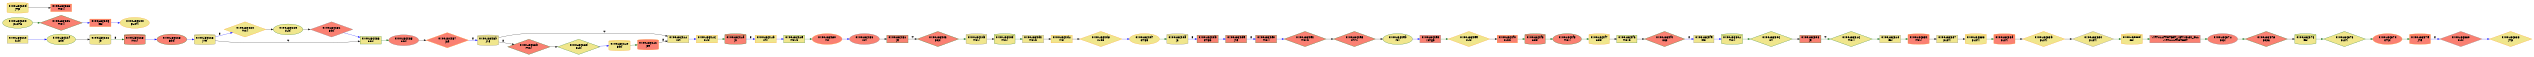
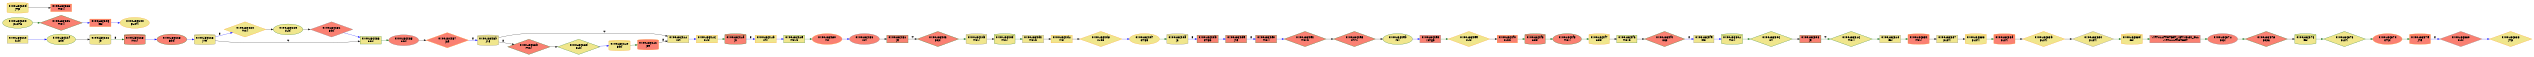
(2132, 39) -> (2132, 39)
